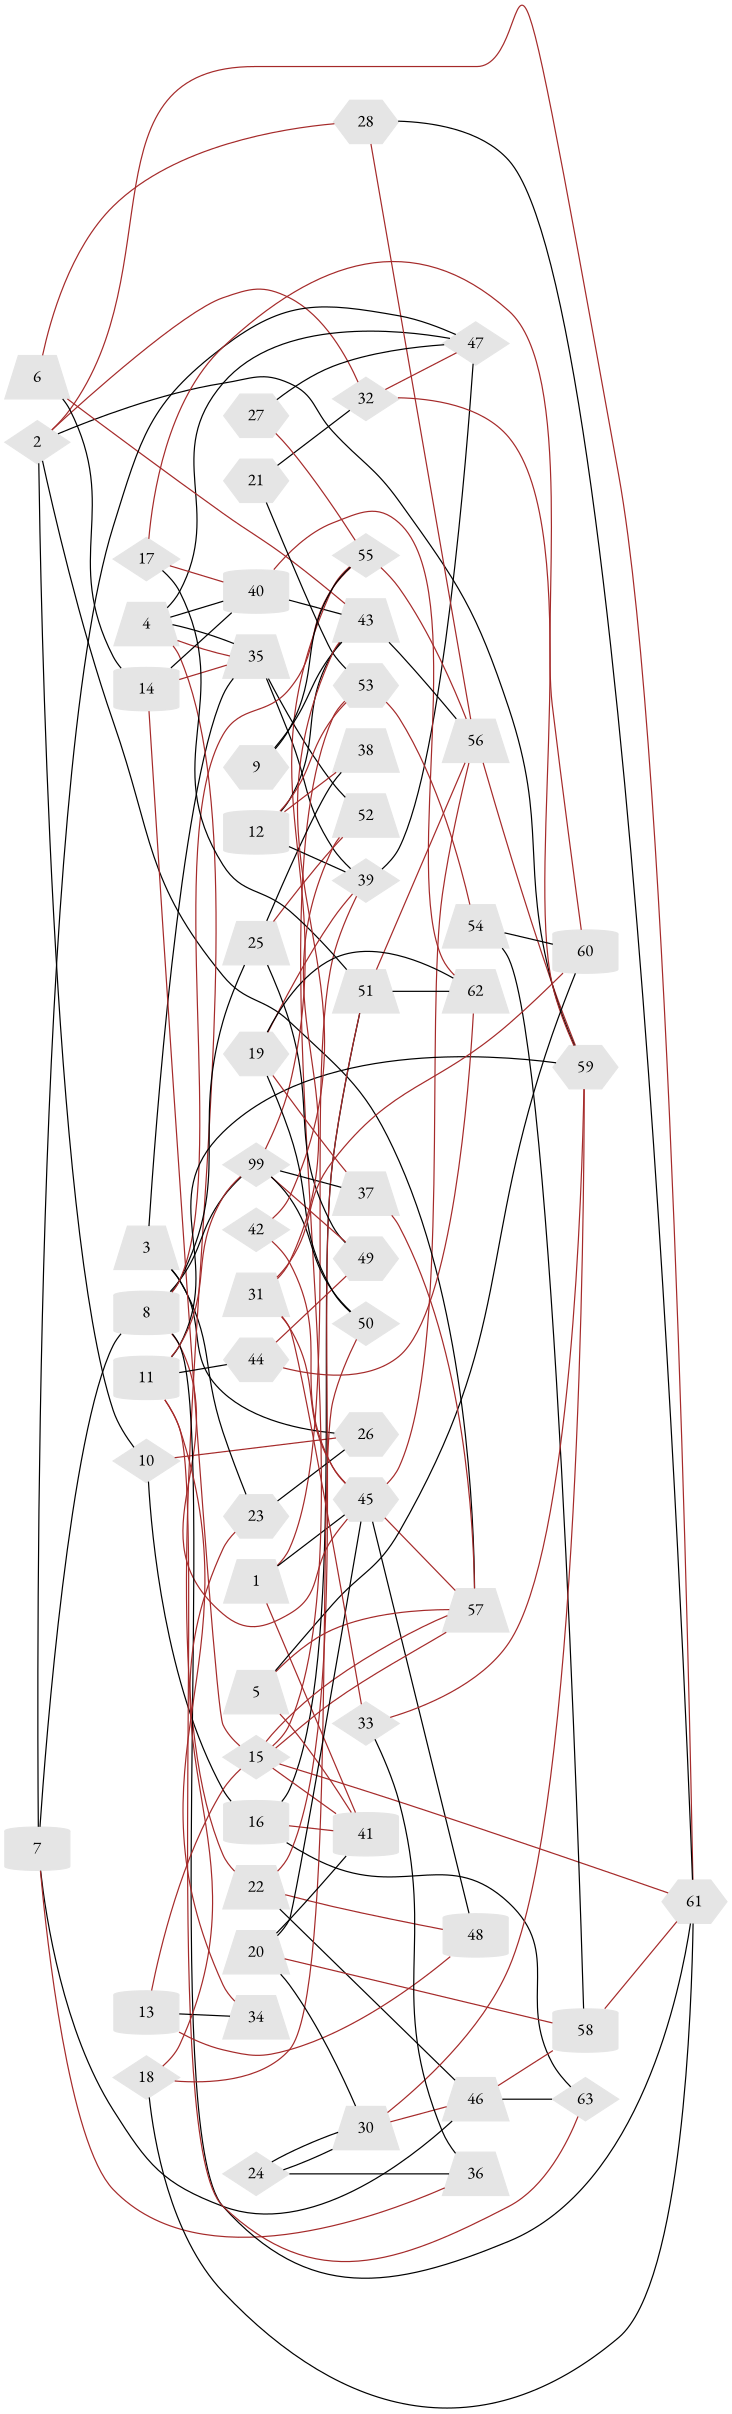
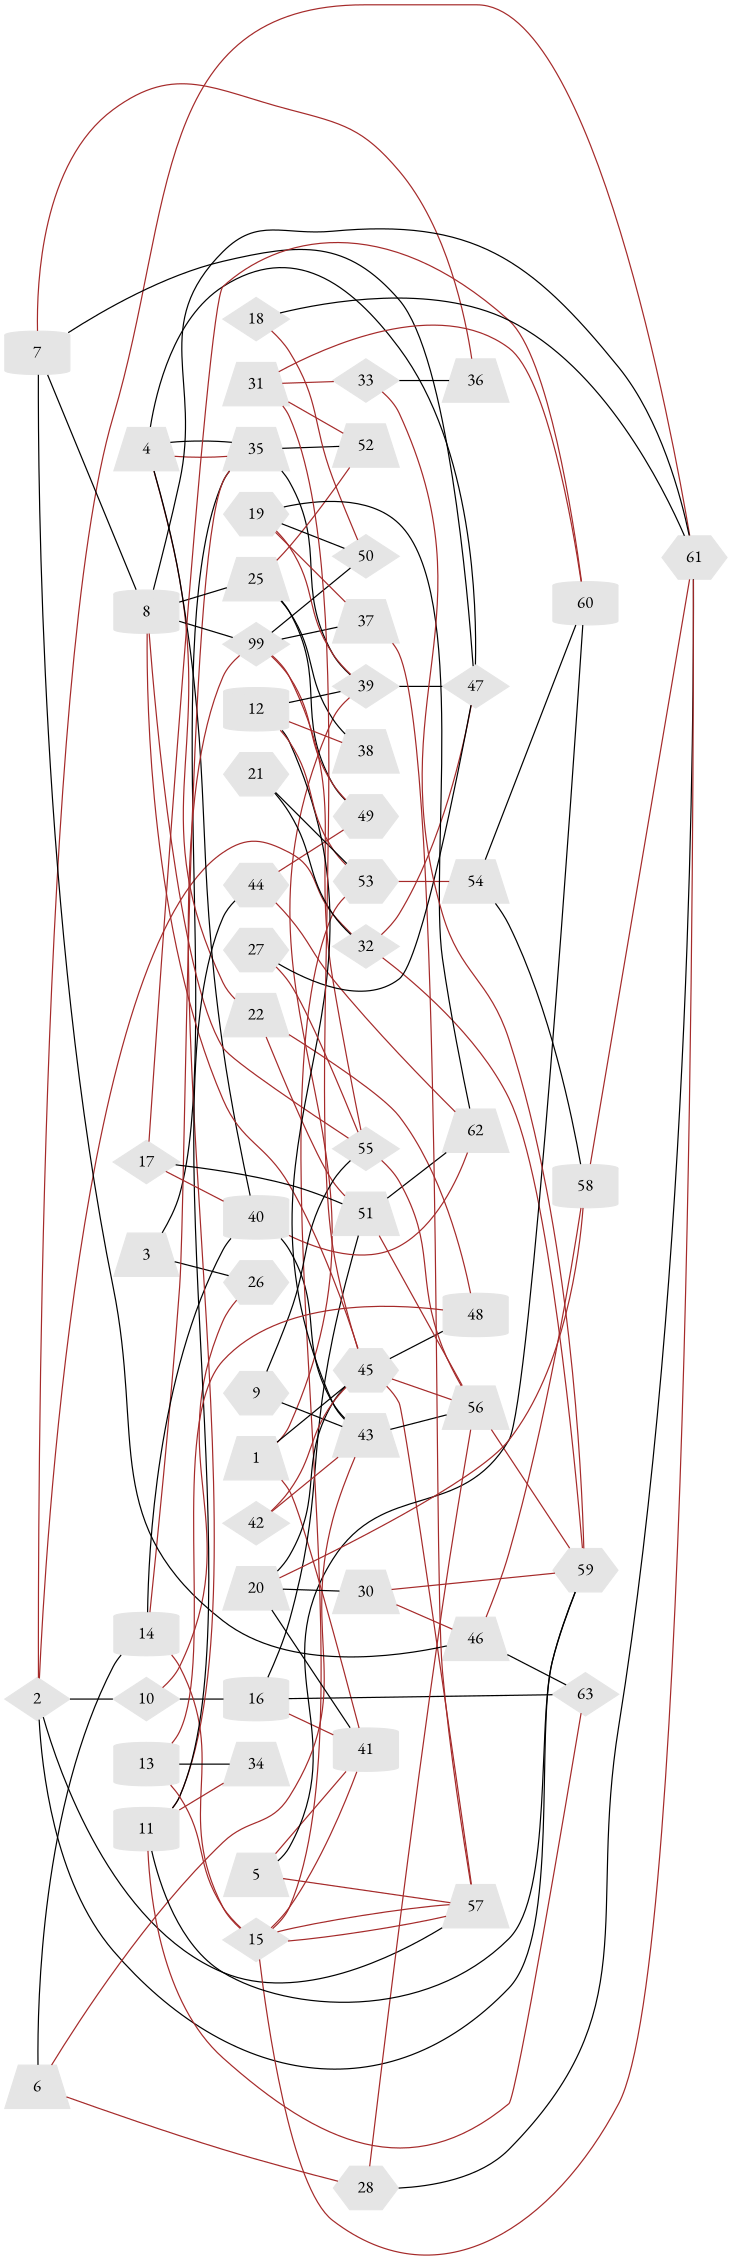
(256, 1516) -> none
(367, 1995) -> none
(256, 2174) -> none
